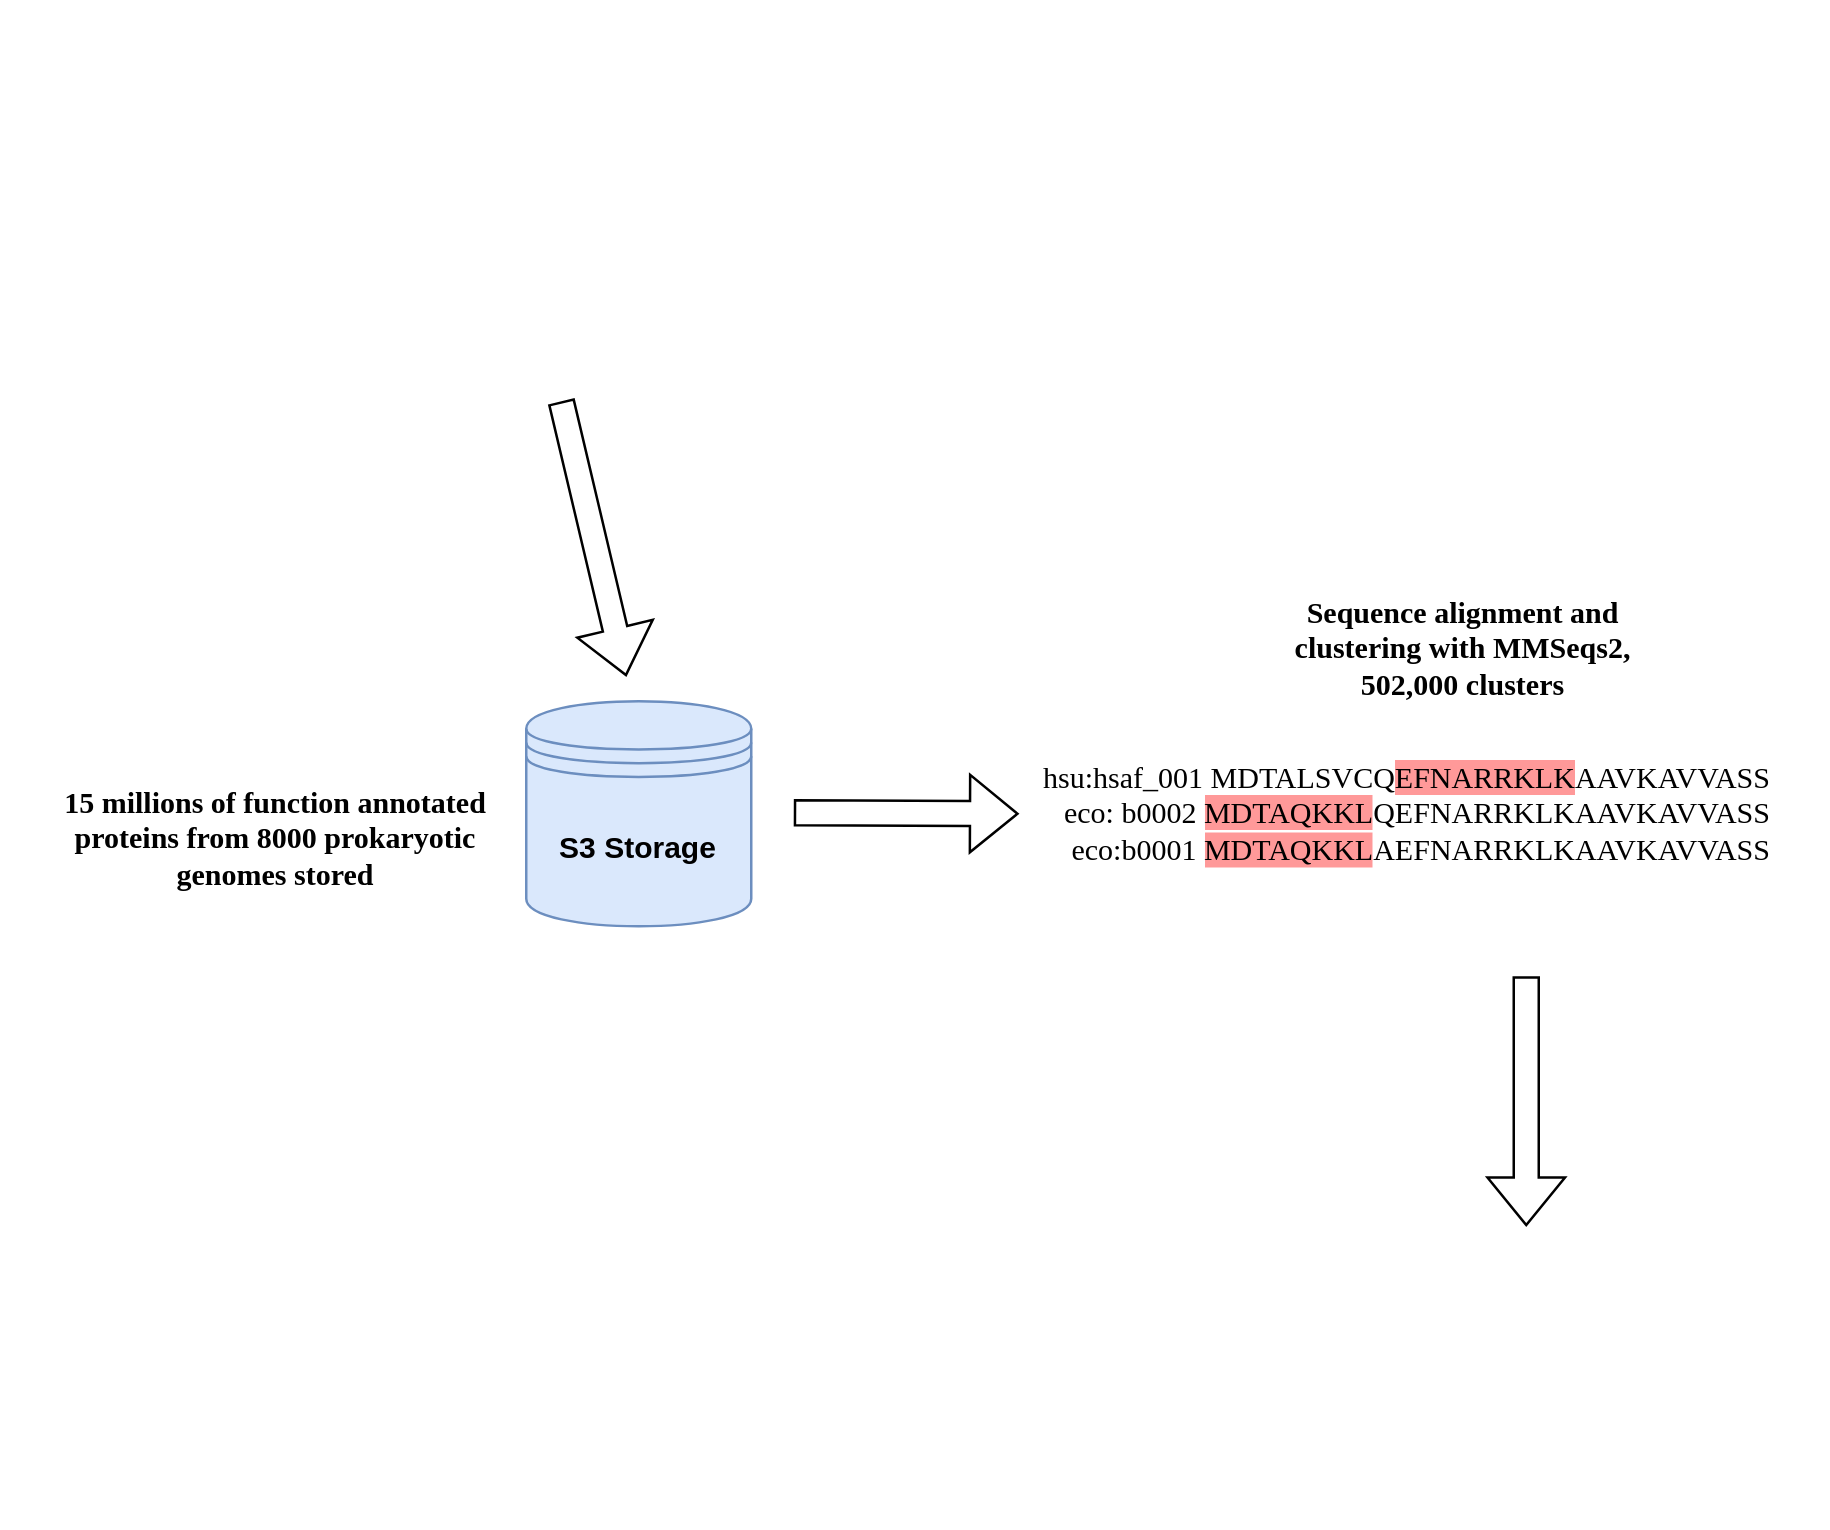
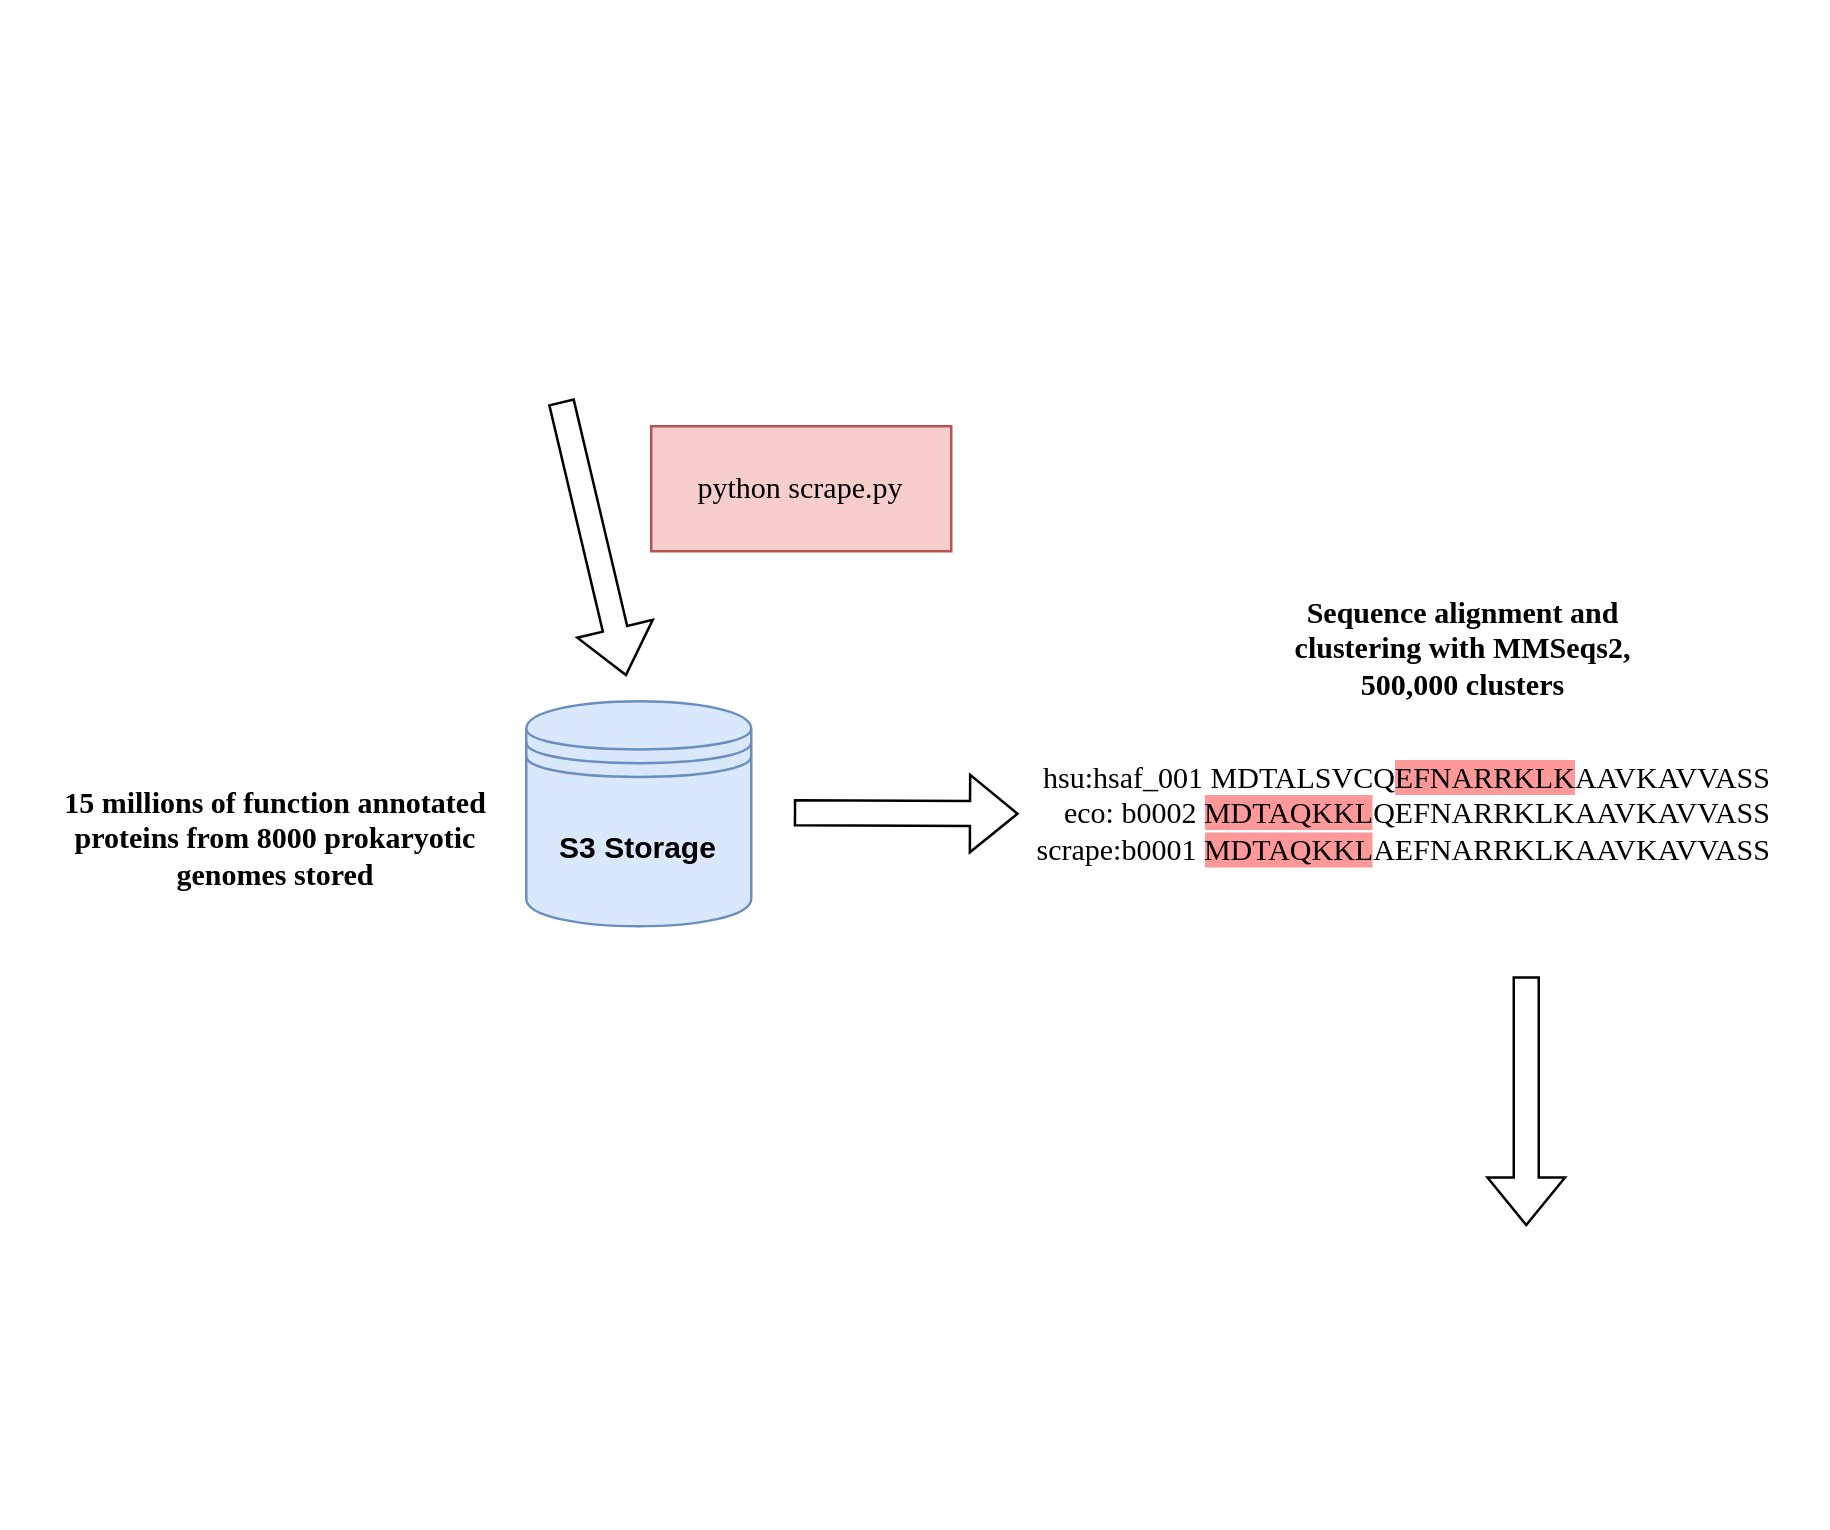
none -> (801, 489)
(1464, 649) -> (1464, 649)
(1435, 814) -> (1435, 814)
